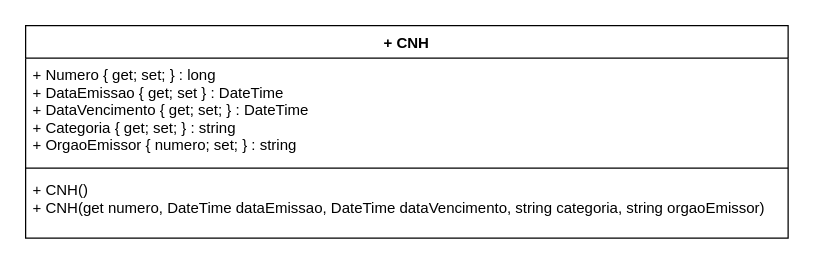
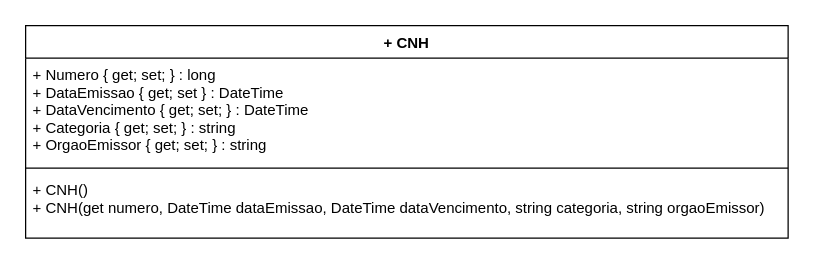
(133, 75) -> (133, 75)
